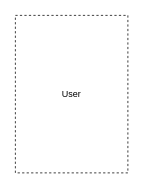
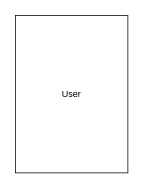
(72, 94) -> (72, 94)
